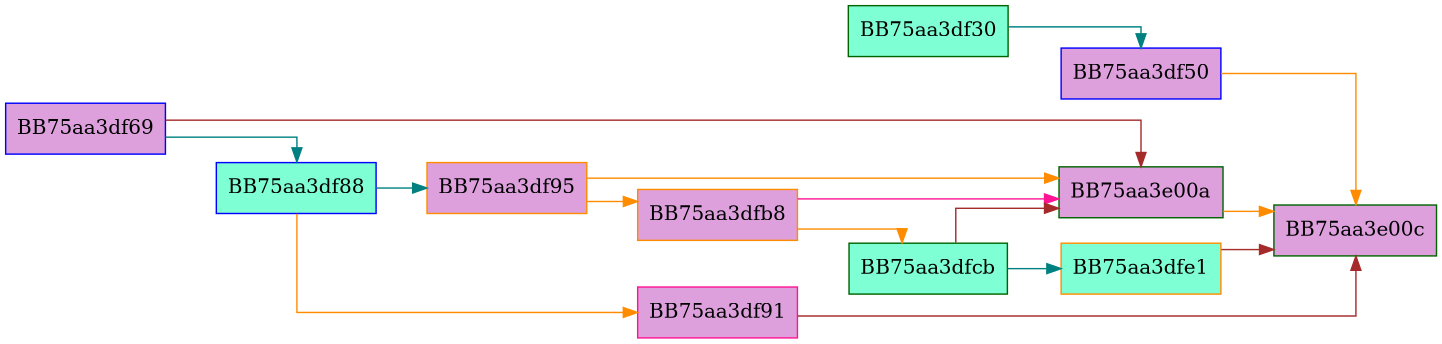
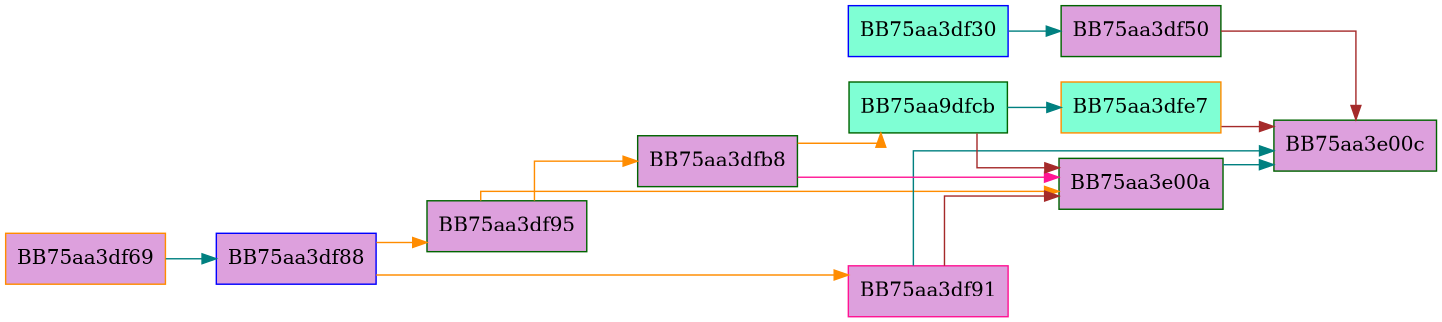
(928, 31) -> (928, 31)
(1141, 74) -> (1141, 31)
(1347, 74) -> (1326, 31)
(670, 120) -> (944, 202)
(86, 129) -> (86, 259)
(296, 188) -> (296, 259)
(395, 188) -> (395, 242)
(507, 188) -> (507, 226)
(1241, 211) -> (1241, 165)
(718, 215) -> (718, 161)
(928, 269) -> (928, 107)
(1141, 269) -> (1141, 107)
(1100, 316) -> (1029, 151)
